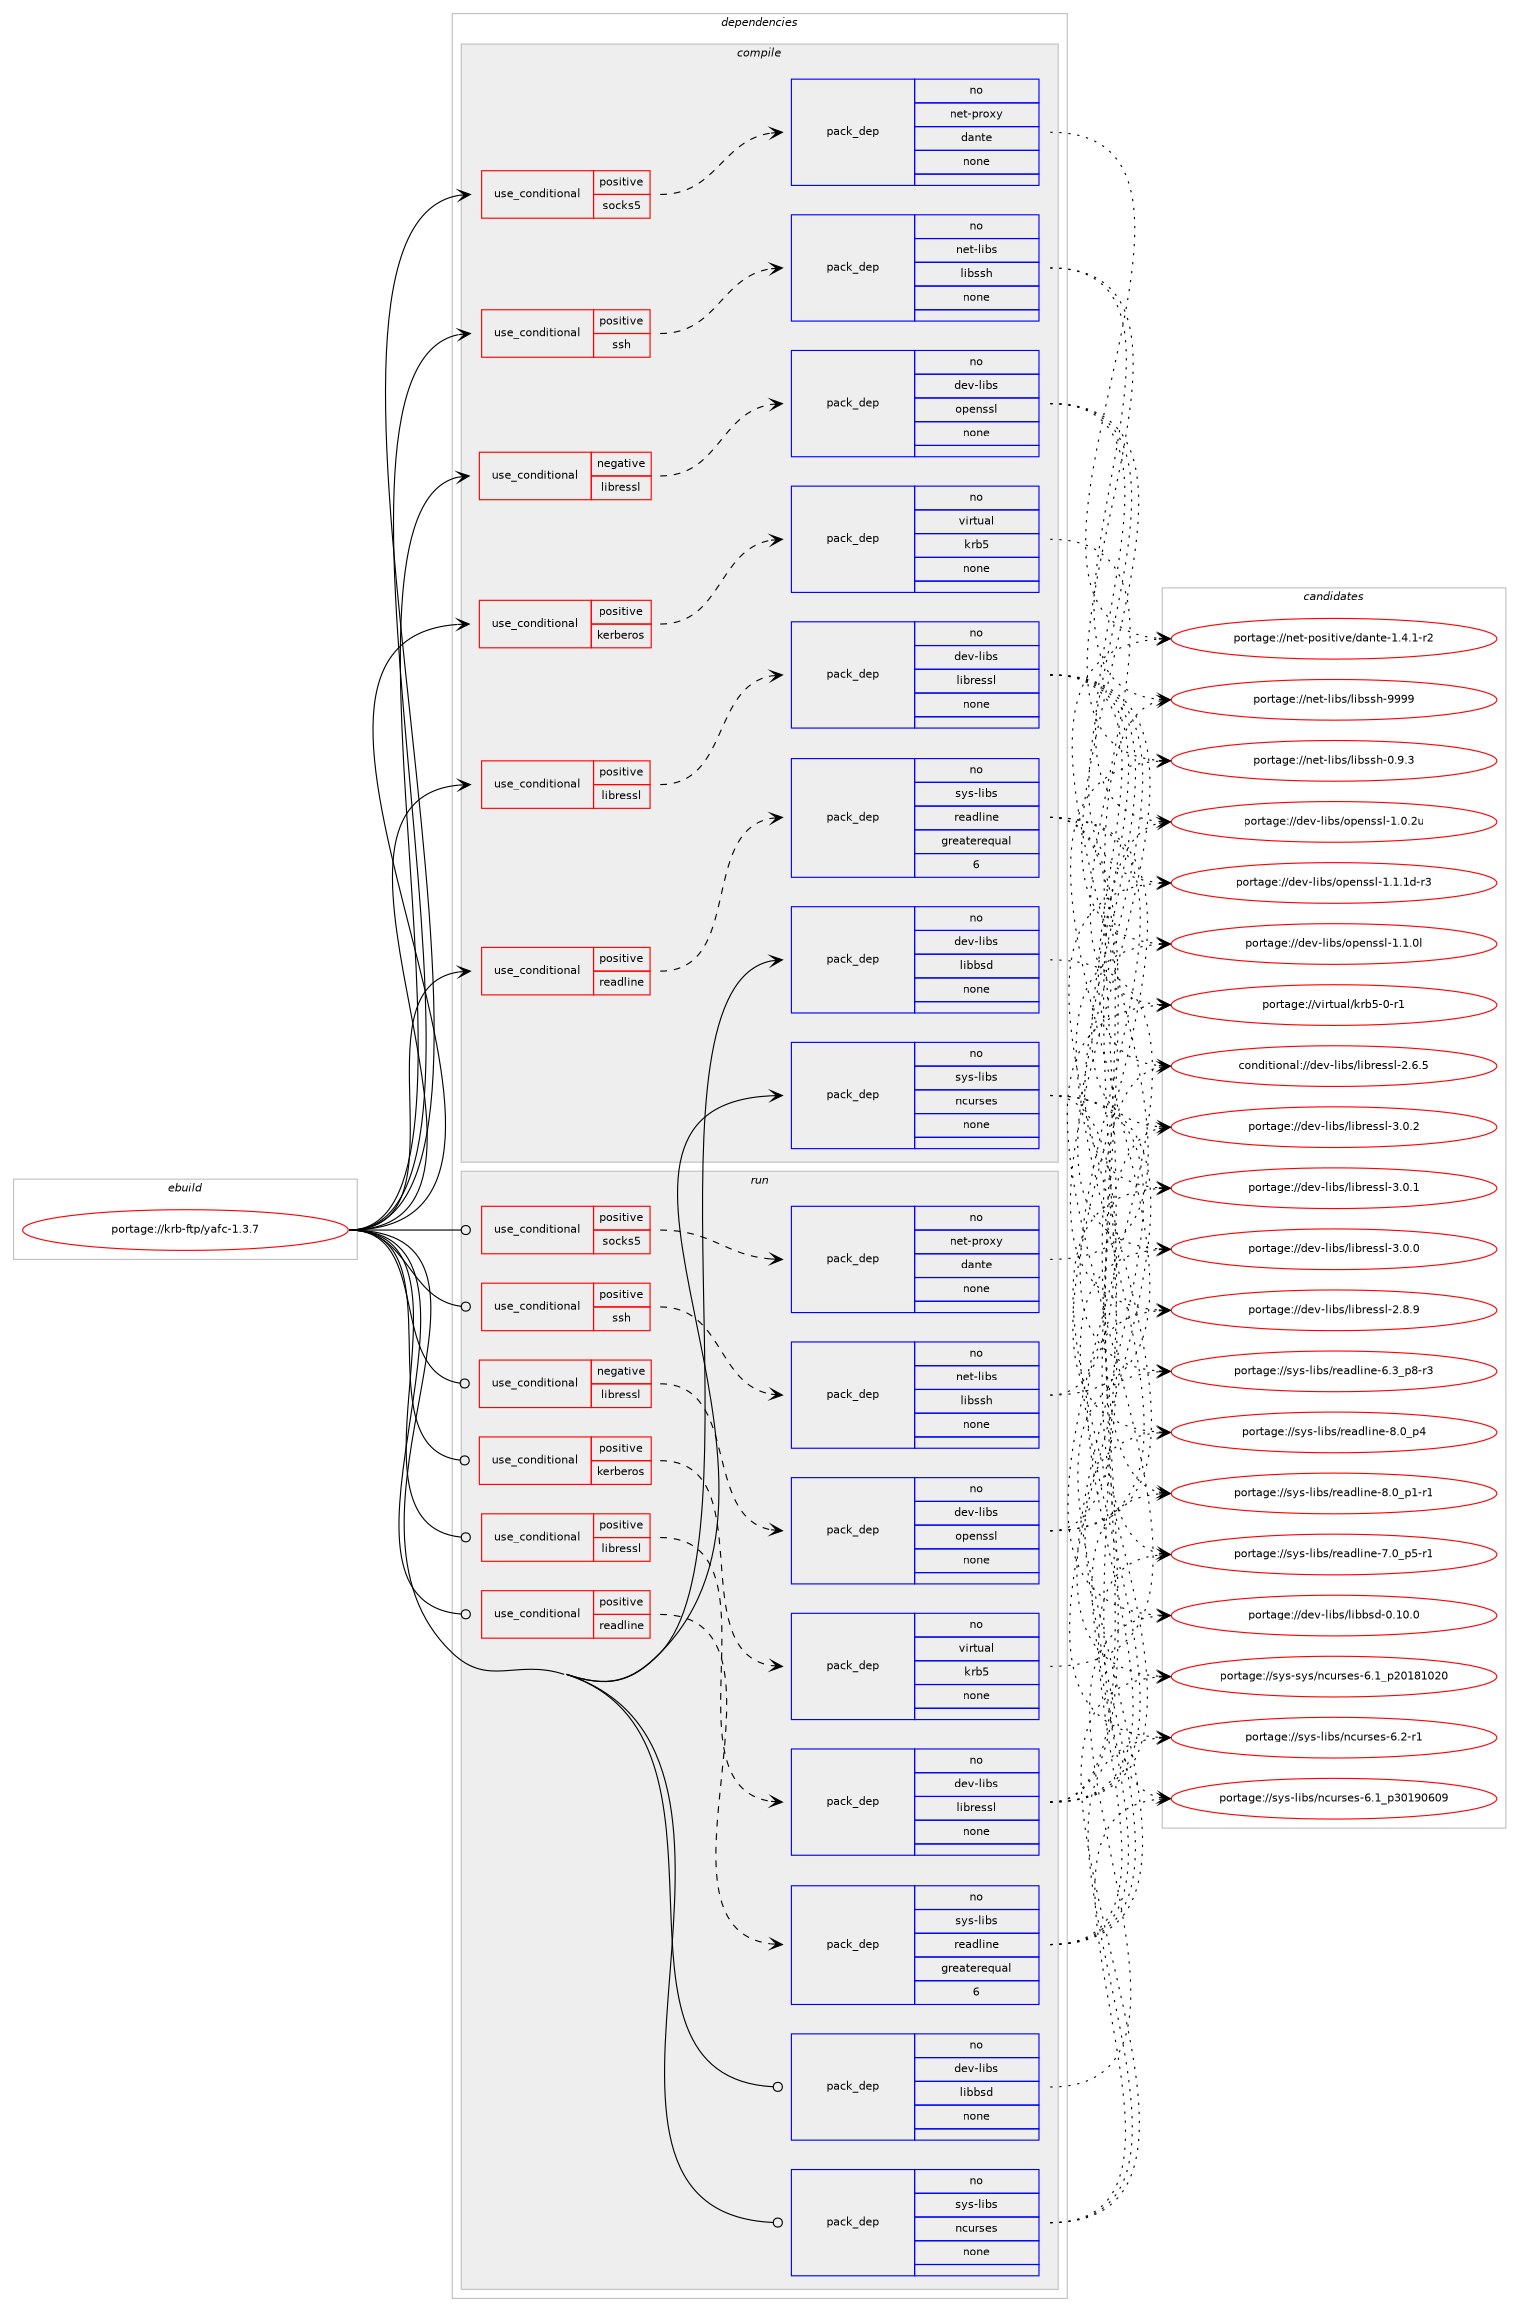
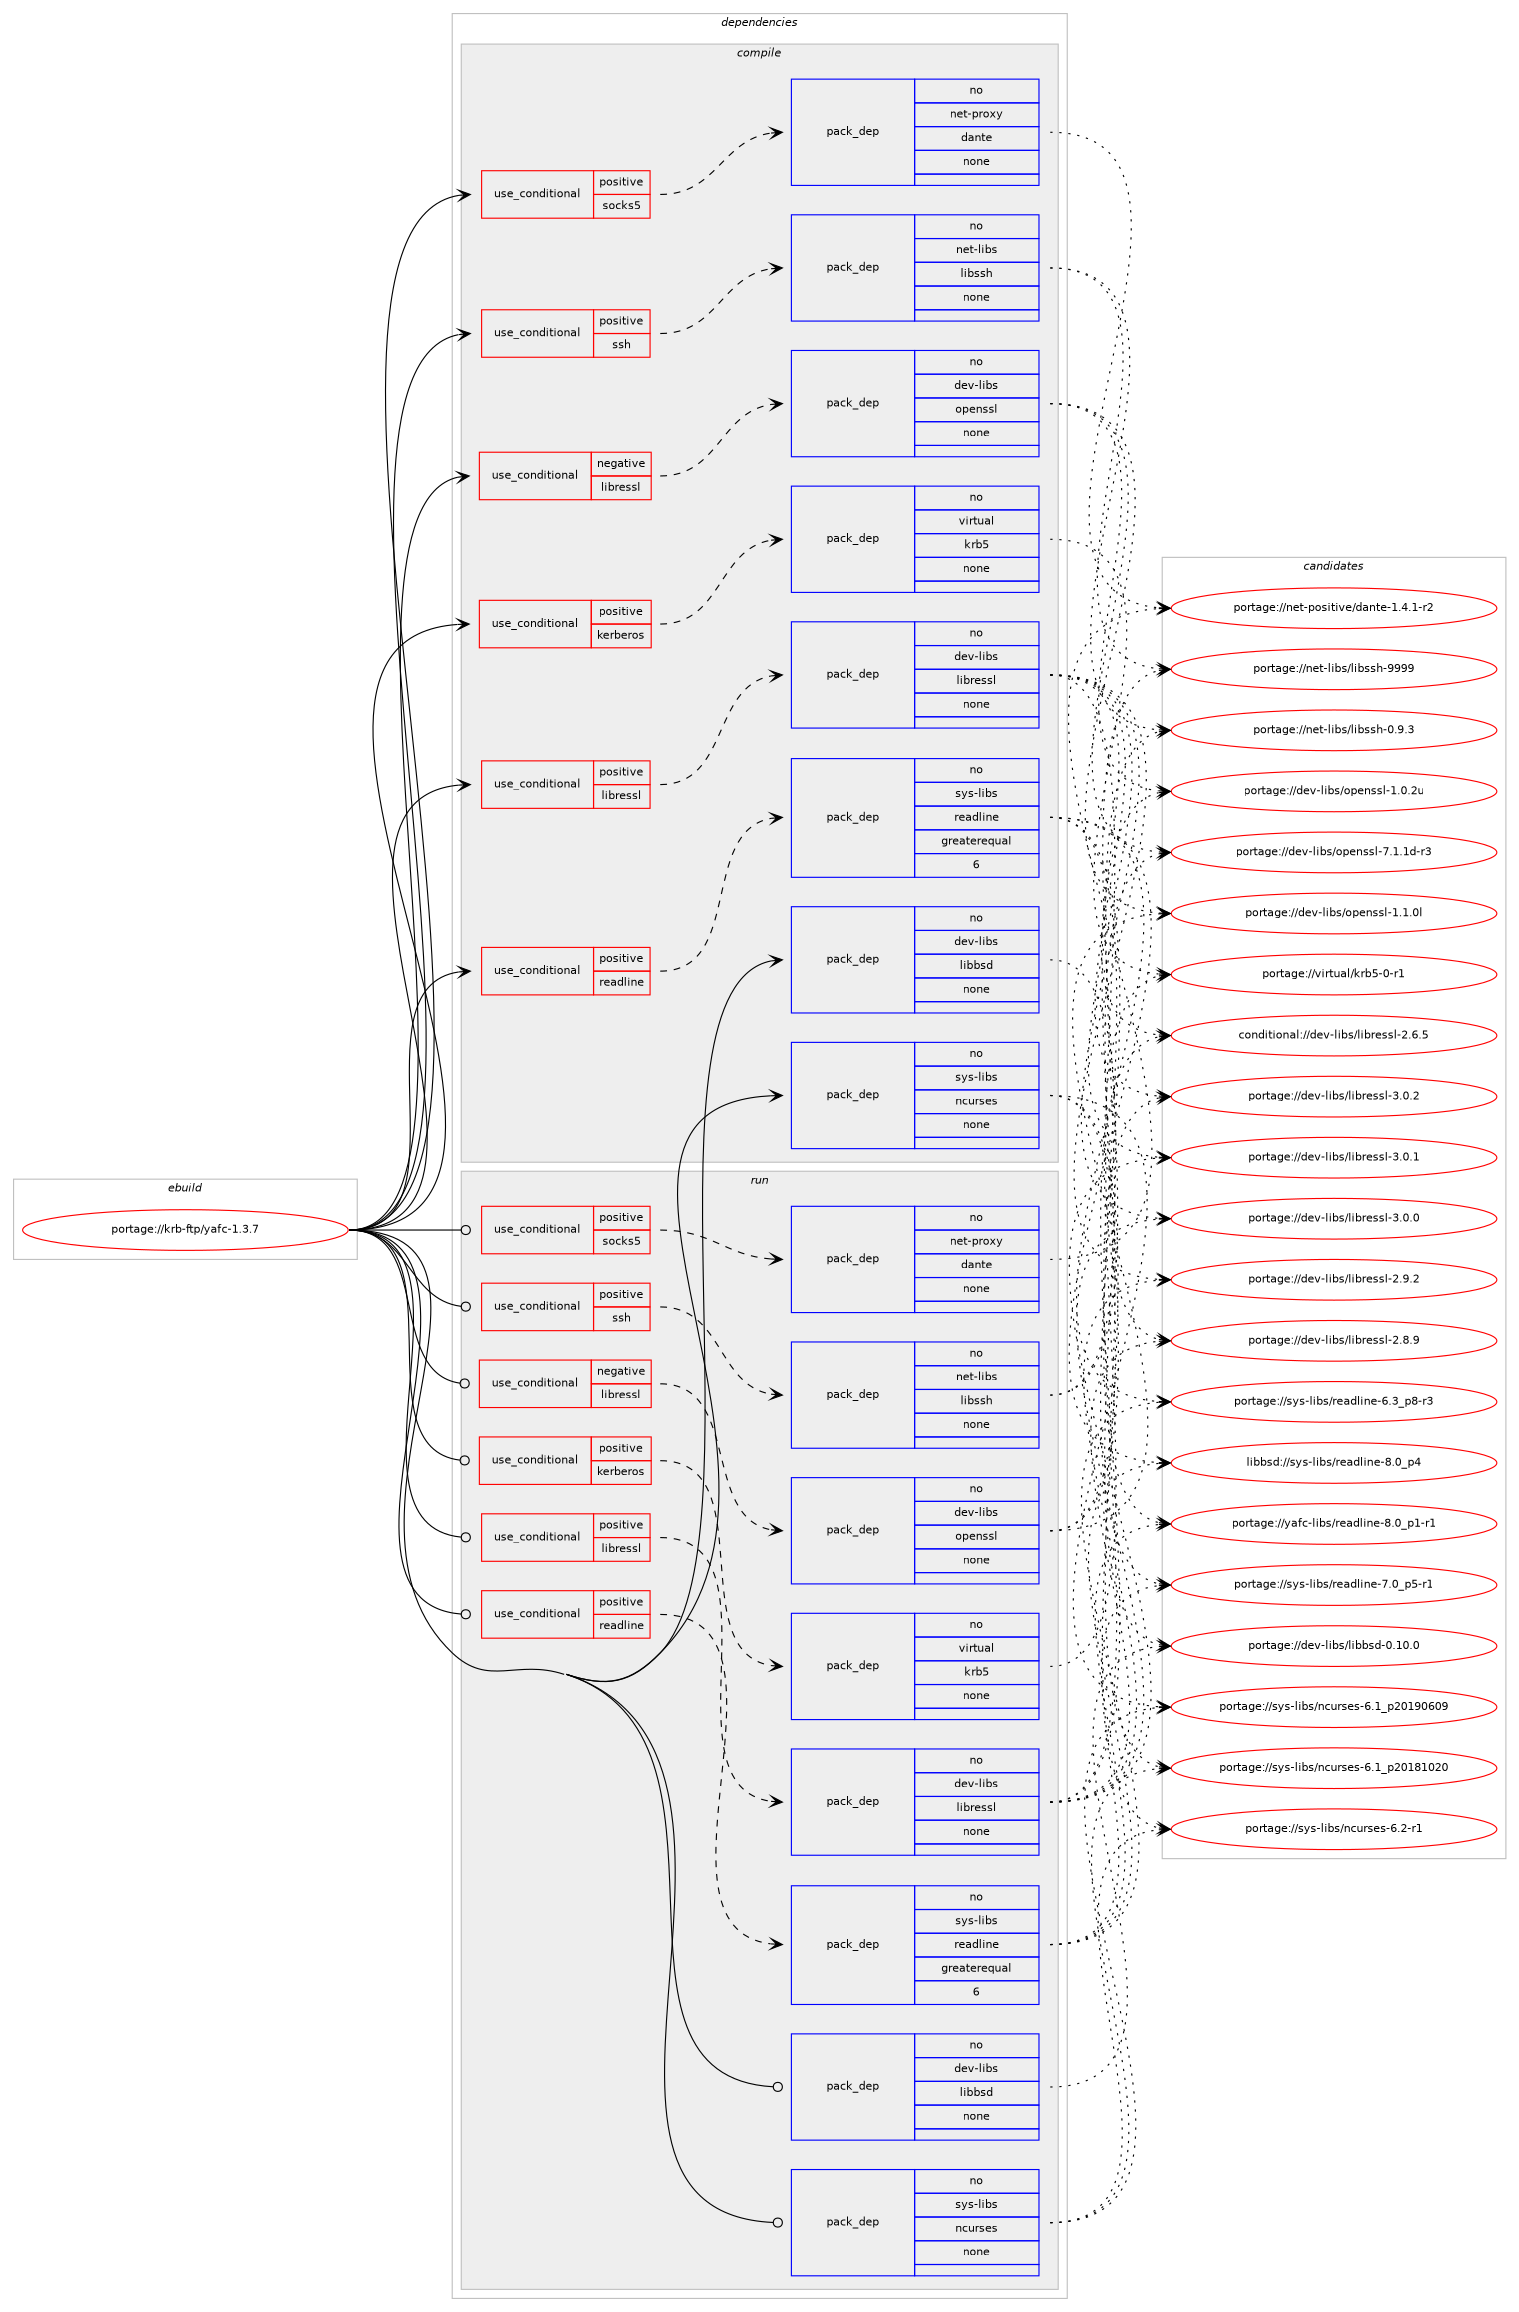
(1334, 883) -> (1334, 852)
none -> (1334, 1280)
(1334, 1432) -> (1334, 1463)
(1334, 1493) -> (1334, 1524)
(1334, 1677) -> (1334, 1768)
(1334, 1799) -> (1334, 1707)
